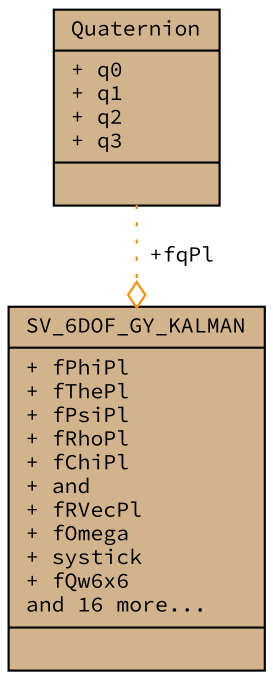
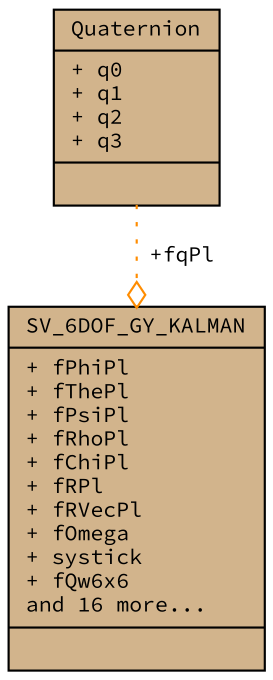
(59, 487) -> (66, 487)
